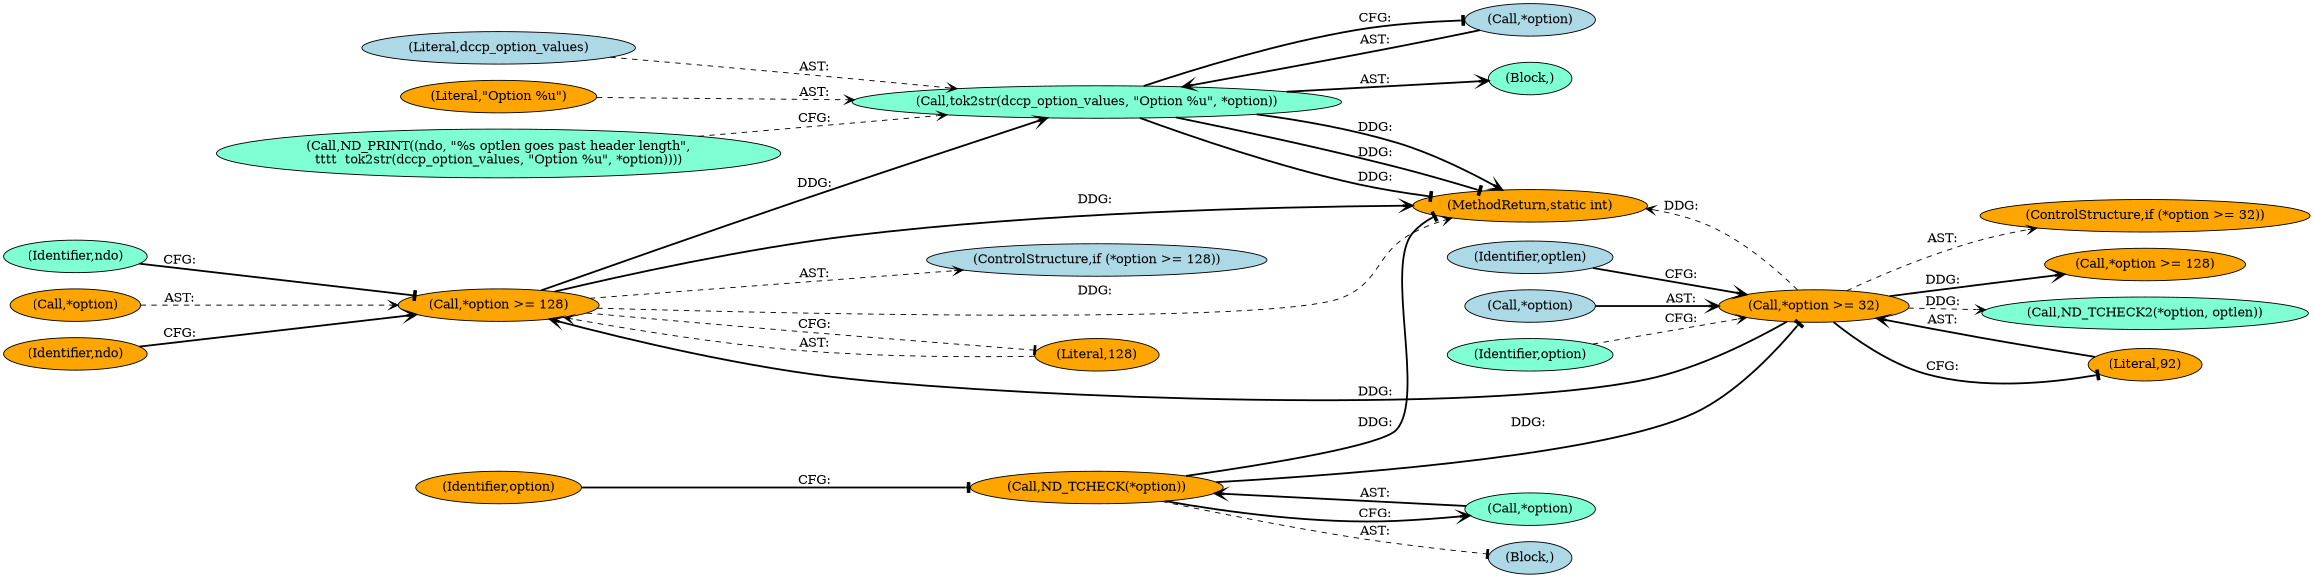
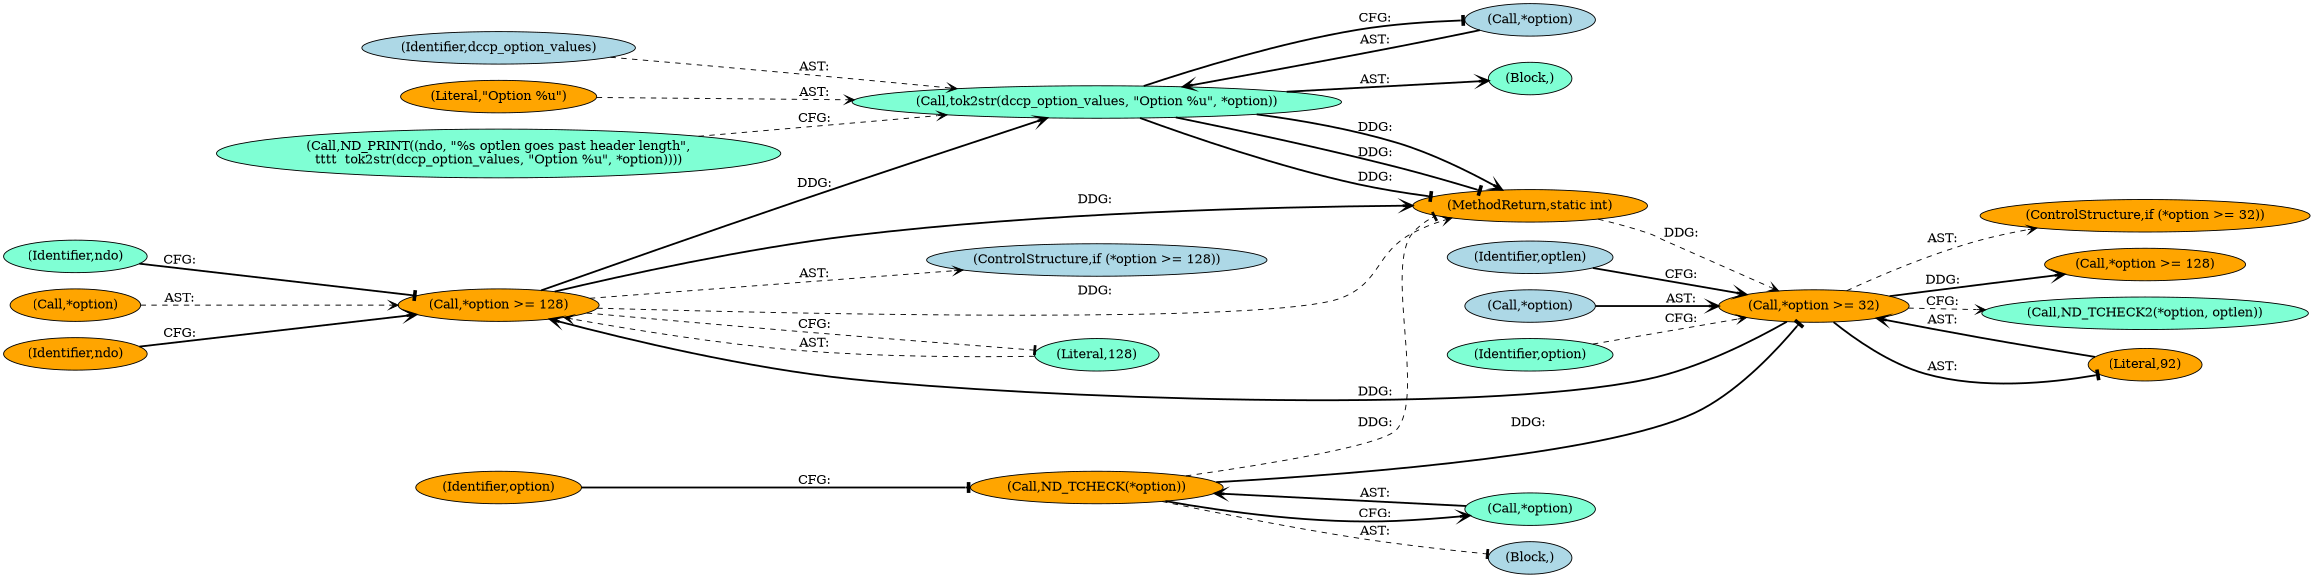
(499, 48) -> (499, 48)
(1733, 238) -> (1685, 250)
(1945, 302) -> (1945, 302)
(1097, 355) -> (1097, 355)
(1945, 367) -> (1945, 367)
(1398, 426) -> (1398, 426)
